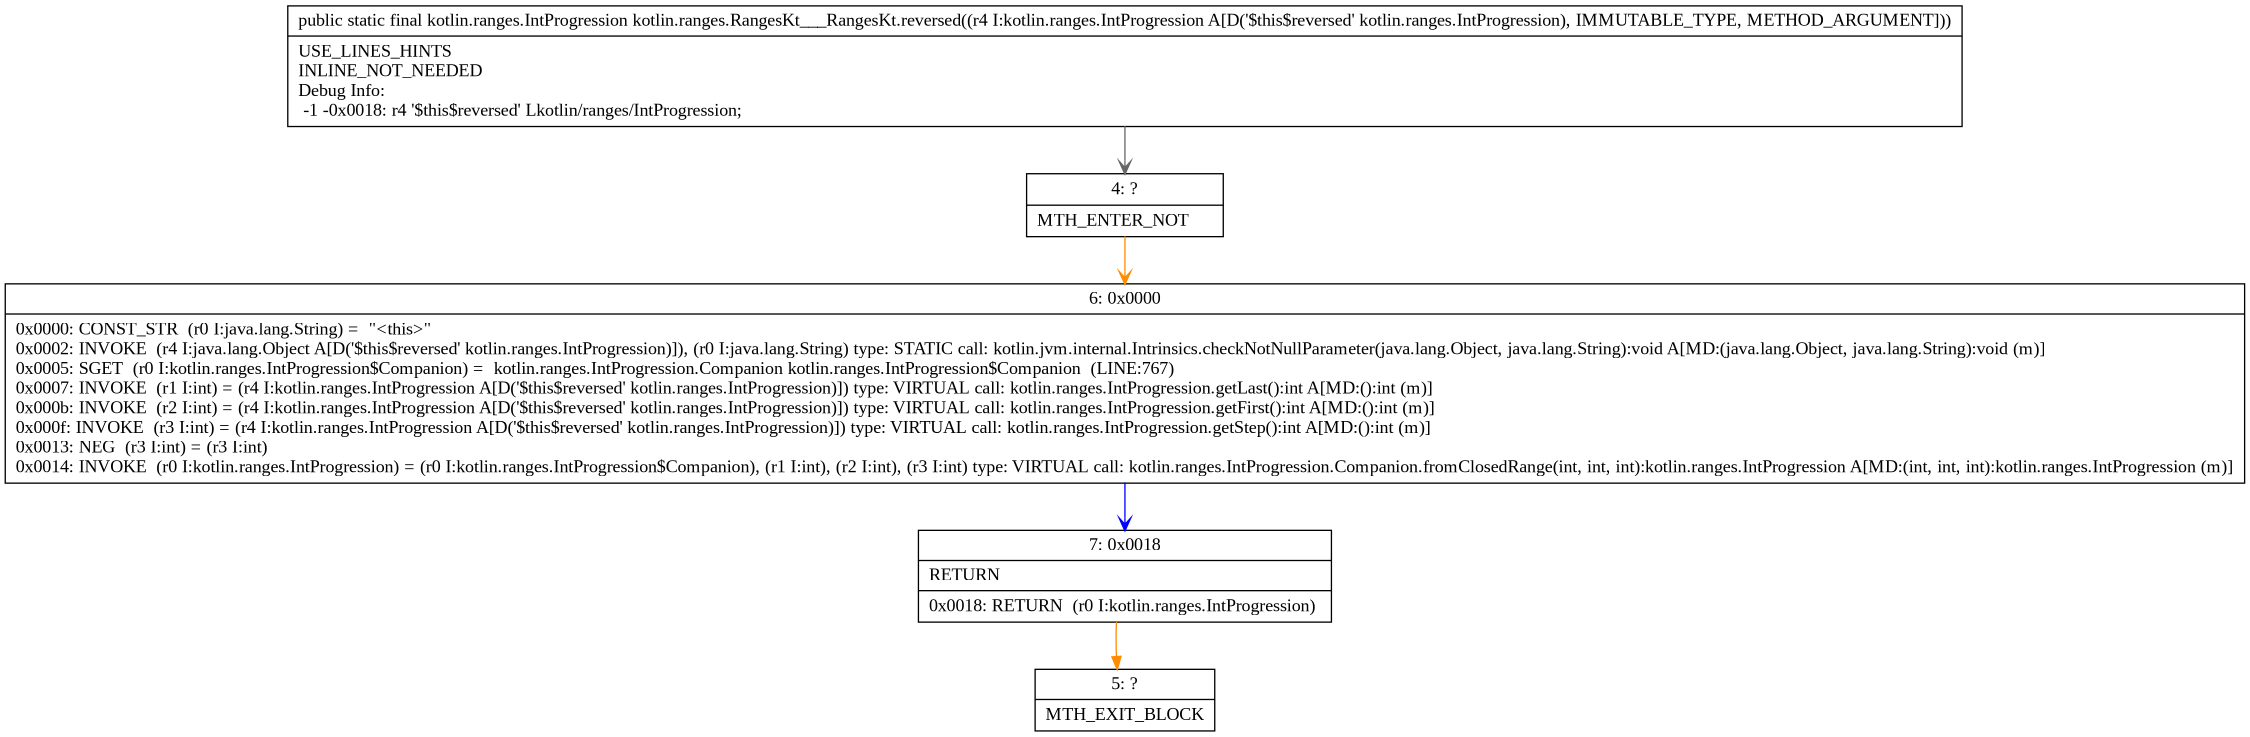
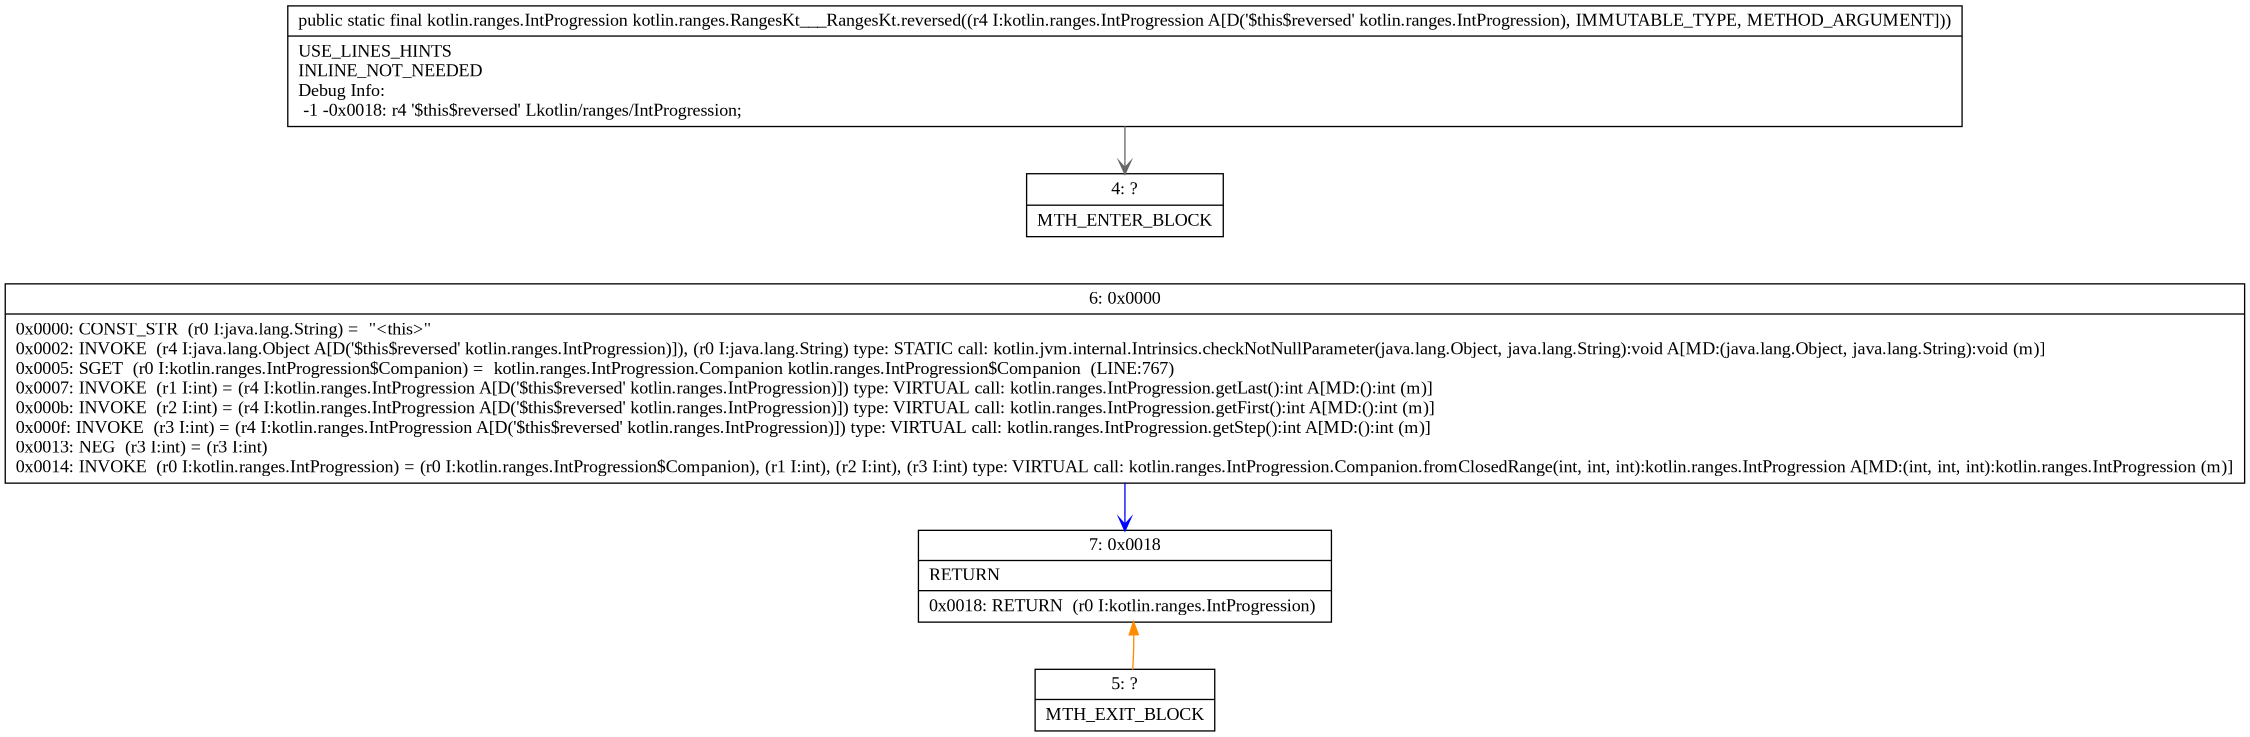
(1113, 220) -> (1125, 220)
(1125, 254) -> none
(1116, 639) -> (1134, 652)
